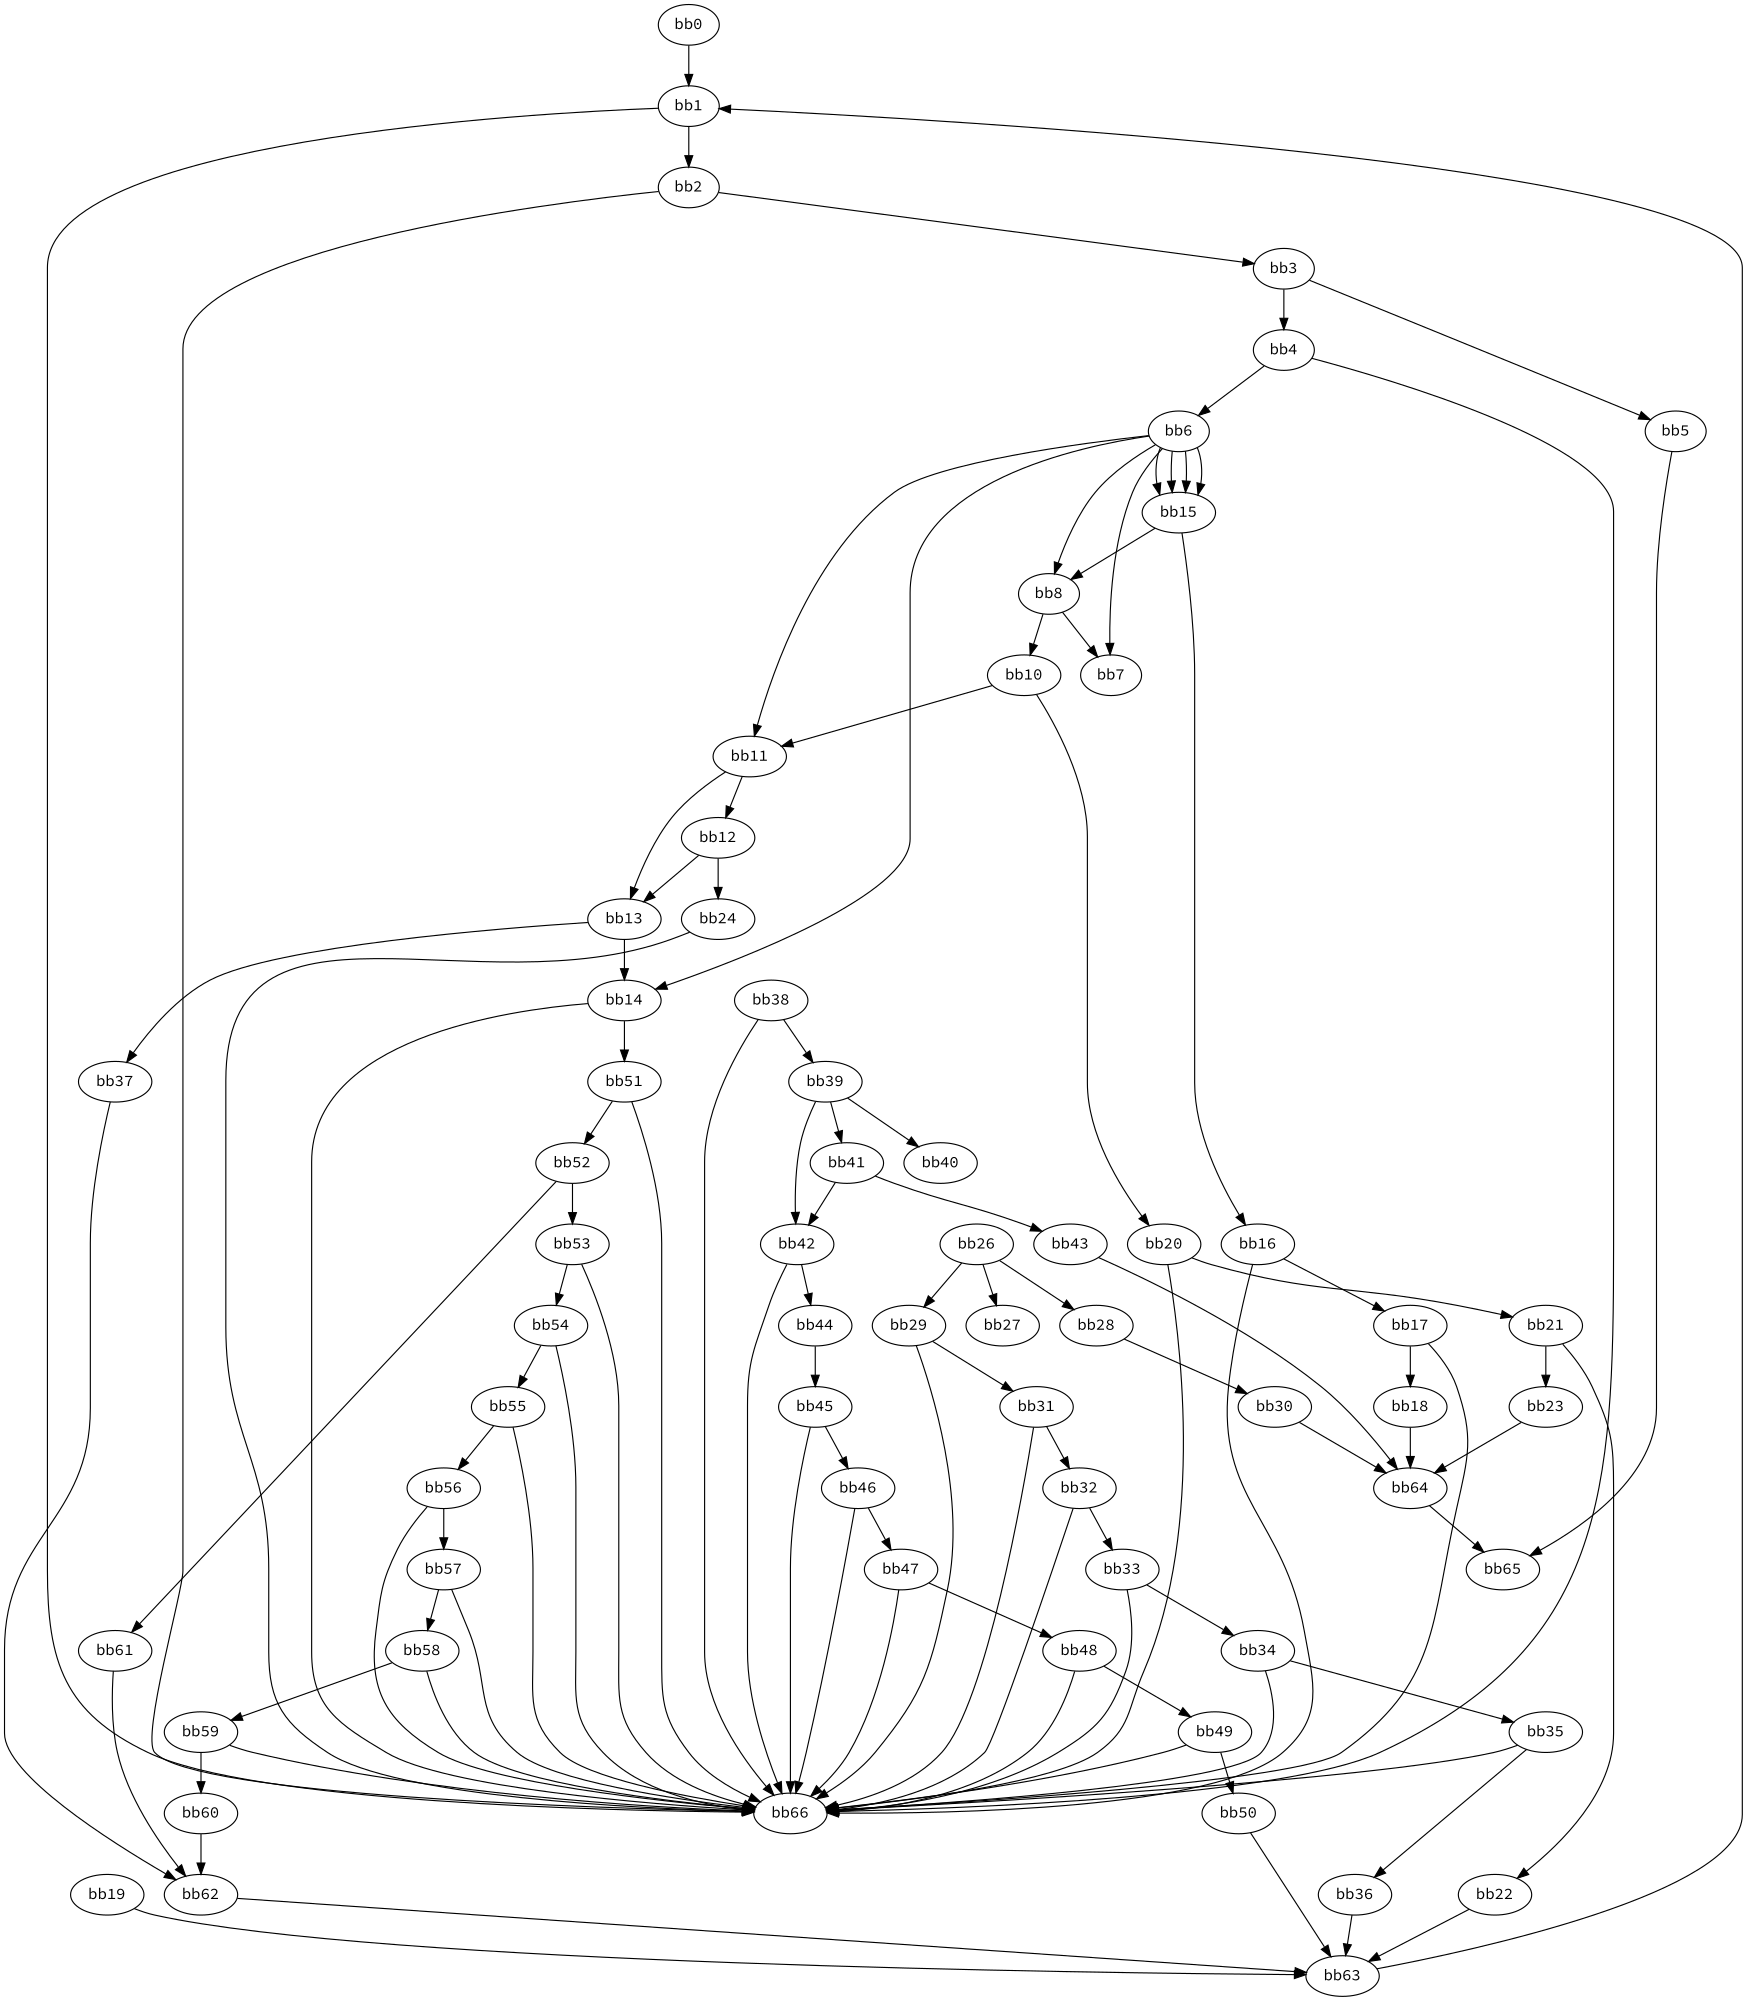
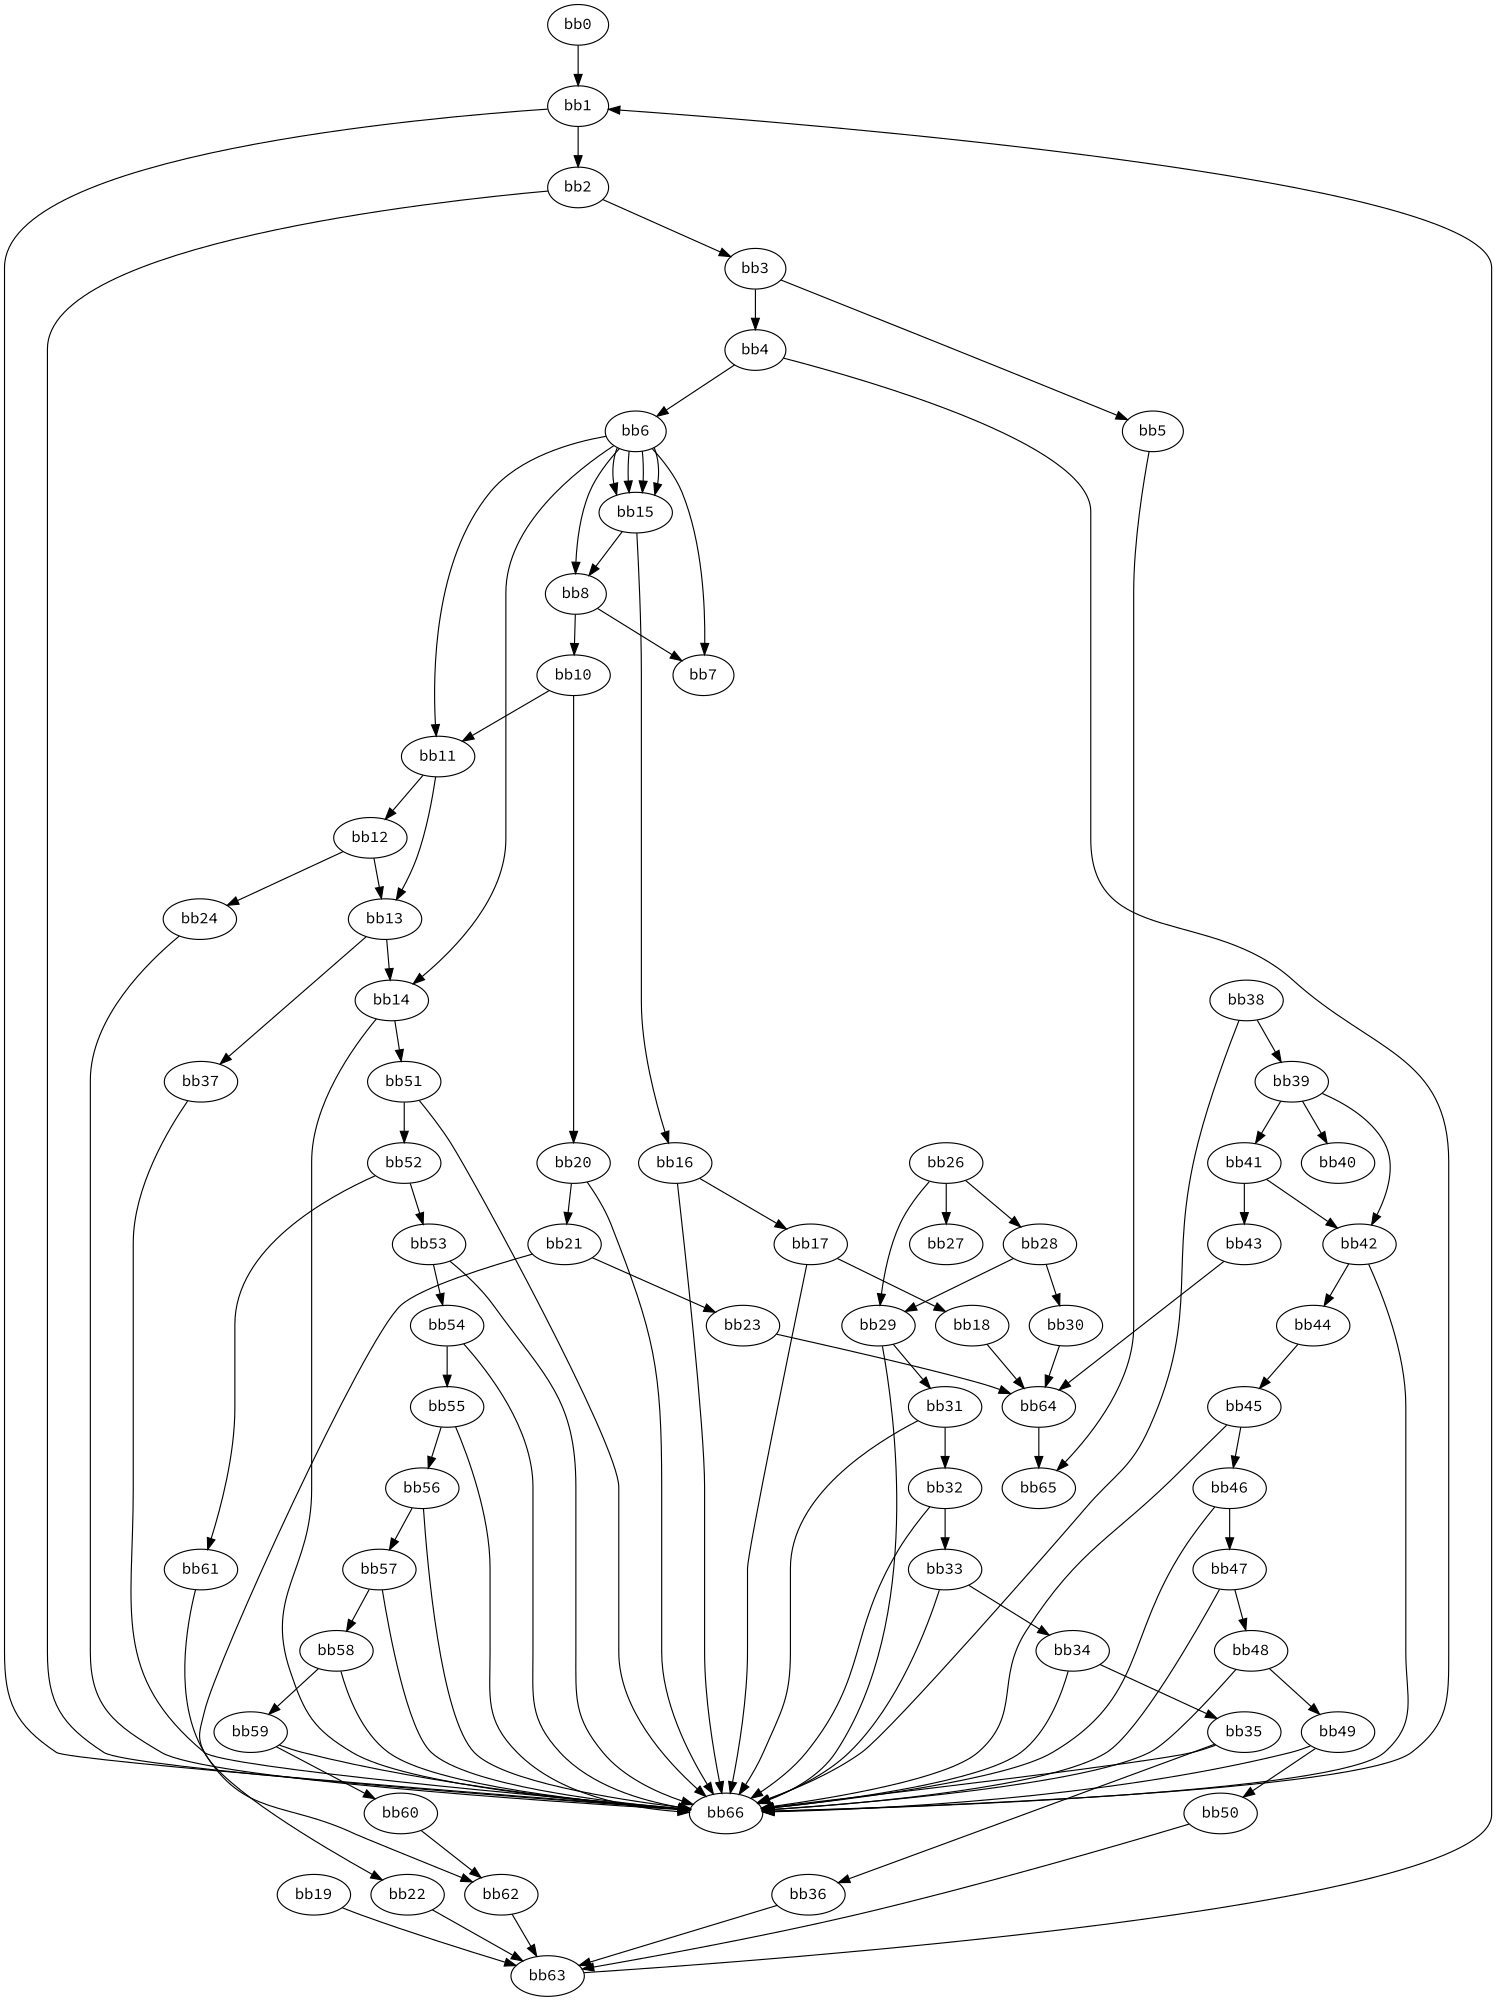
none -> (964, 1282)
(61, 1508) -> (142, 1670)
